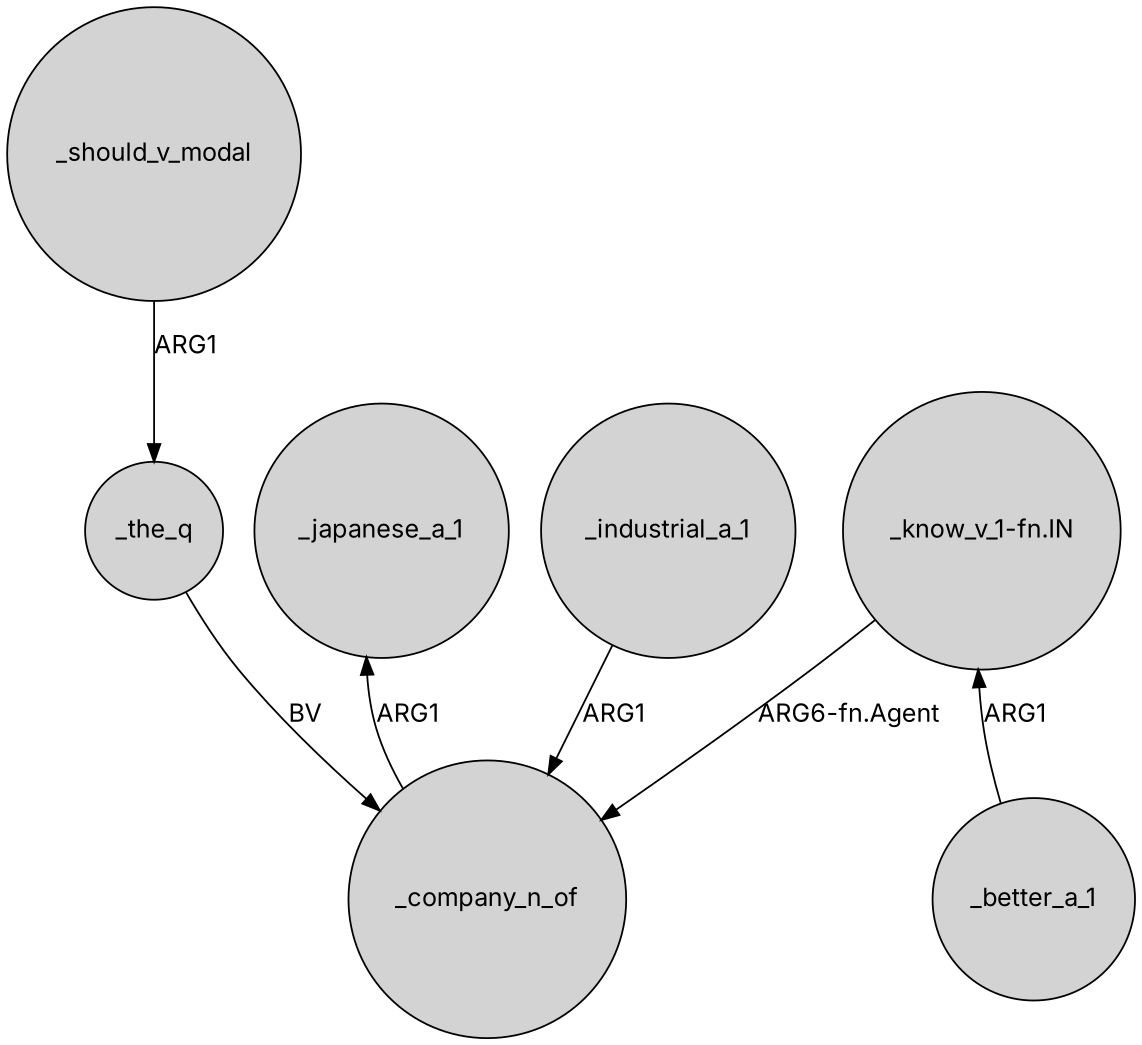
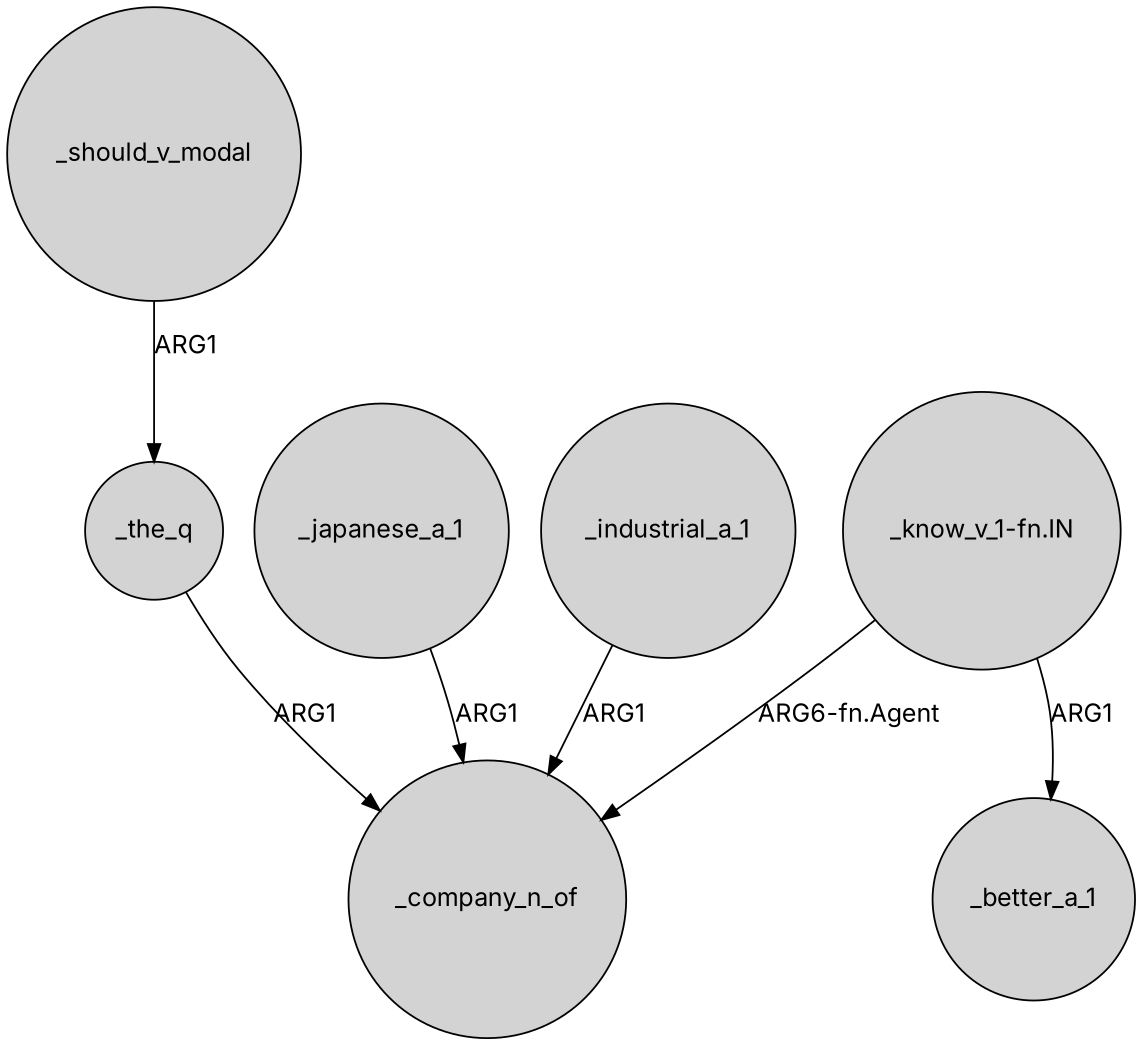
(305, 715) -> (305, 715)
(378, 734) -> (446, 696)
(987, 746) -> (1051, 719)
